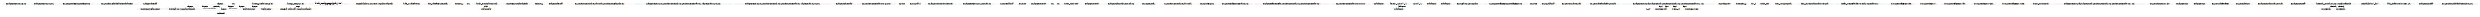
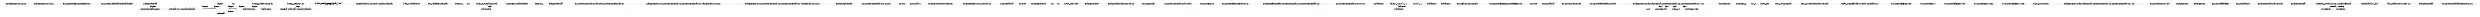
(188, 6) -> (150, 6)
(484, 6) -> (488, 7)
(217, 7) -> (217, 7)
(221, 9) -> (227, 11)
